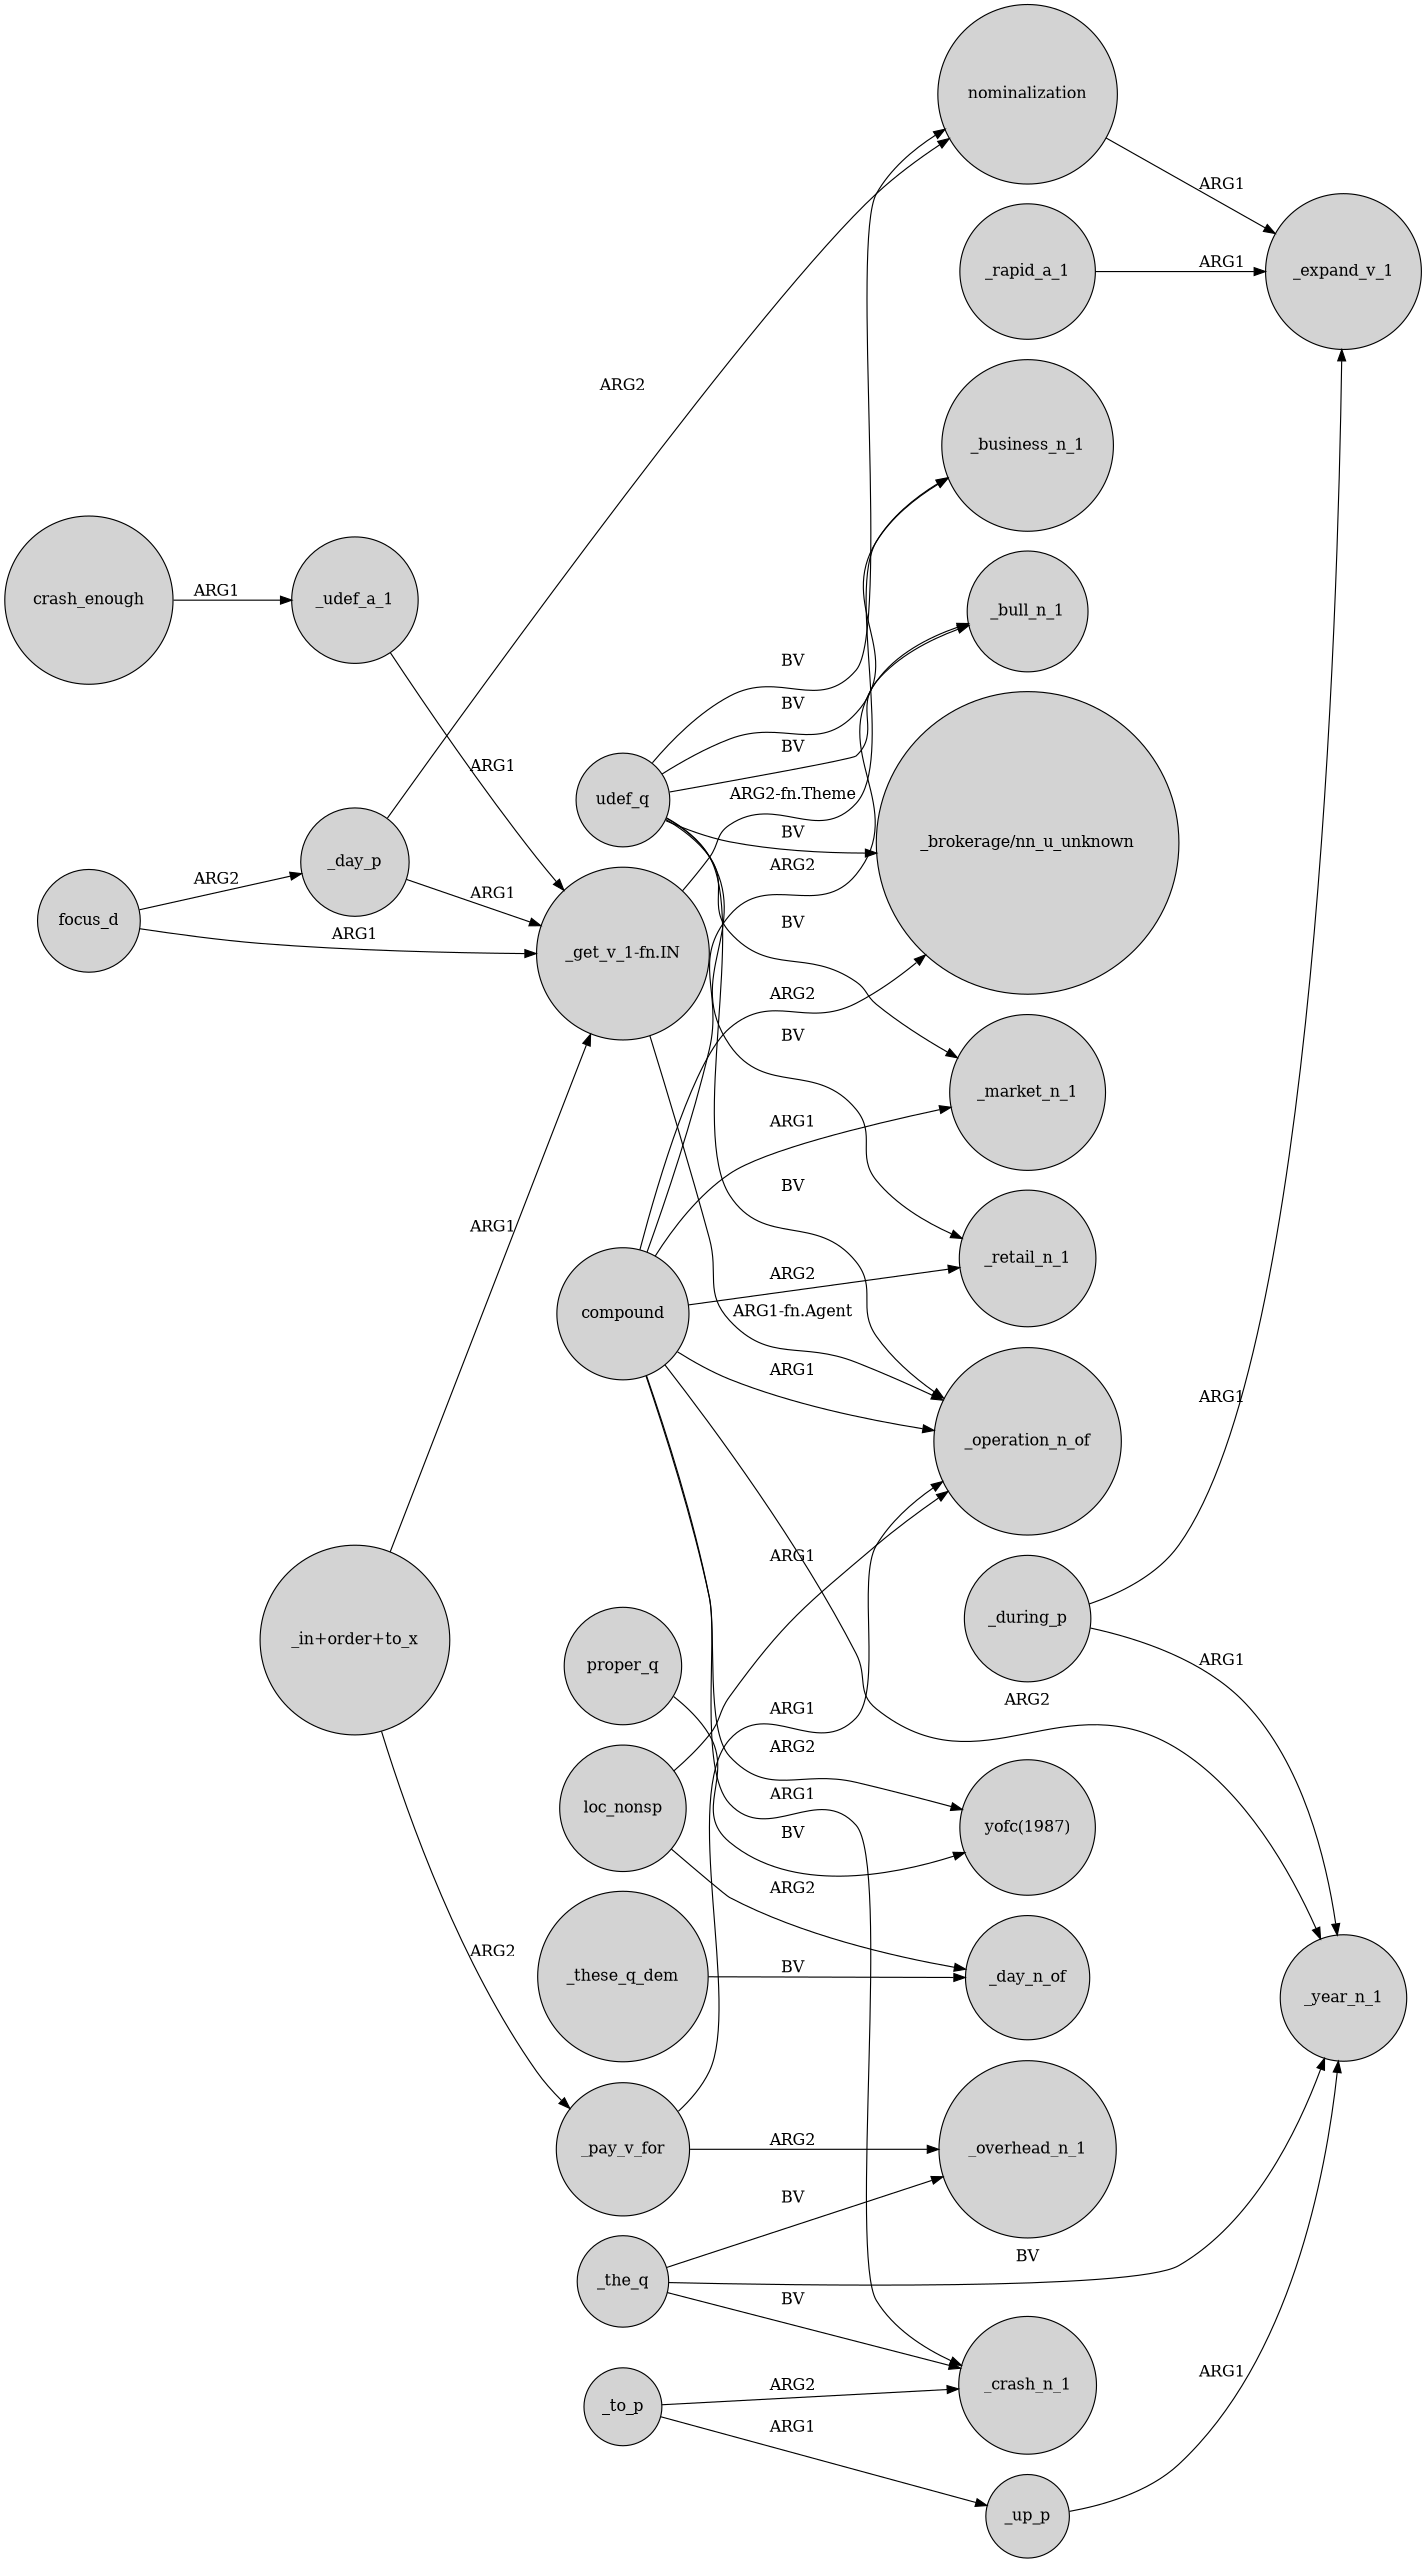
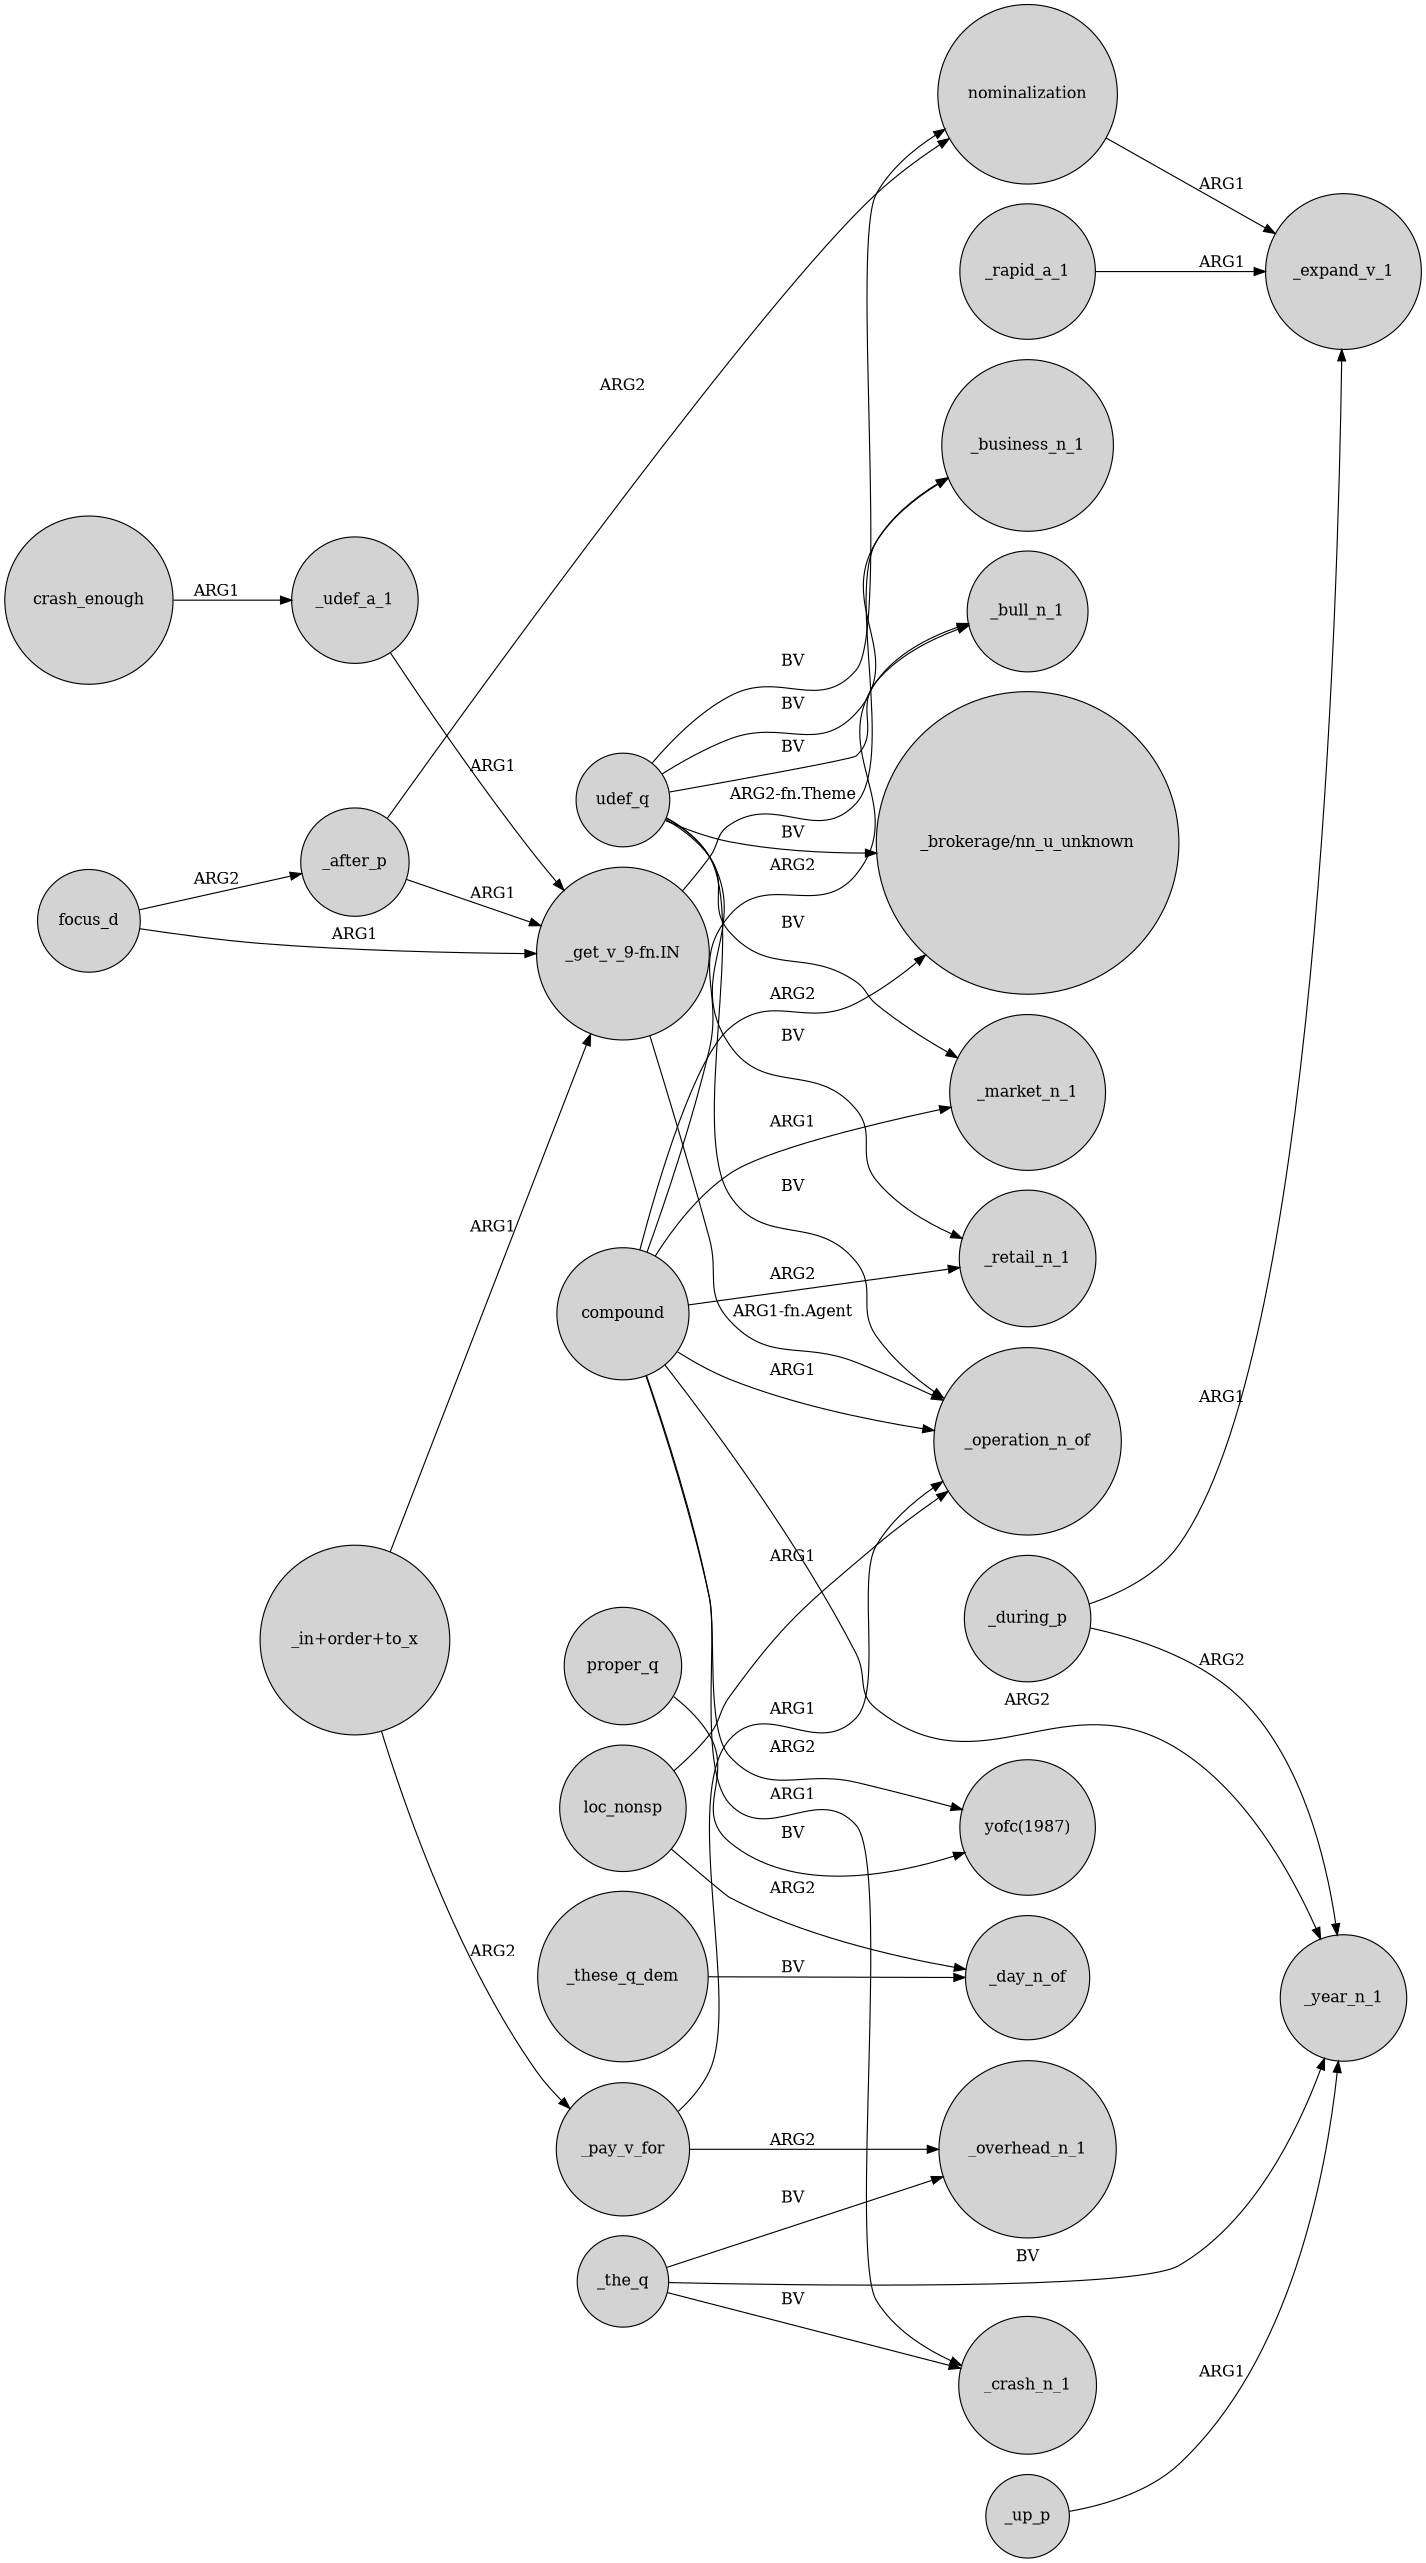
(355, 862) -> (355, 862)
(623, 954) -> (623, 954)
(1222, 1661) -> (1222, 1661)
(623, 2407) -> none
